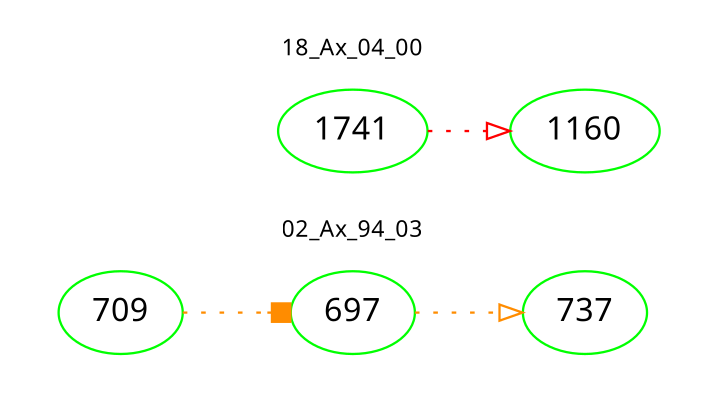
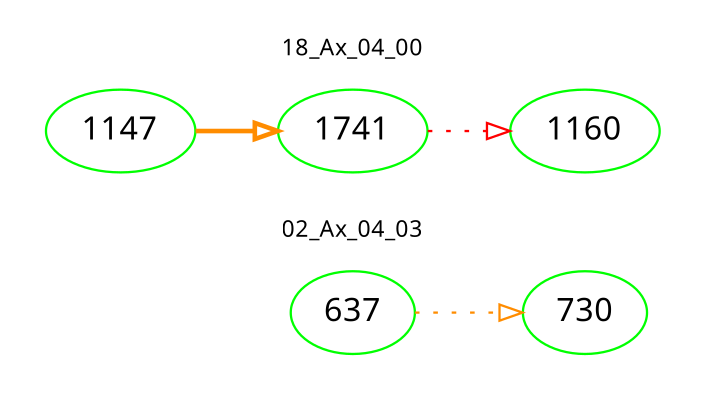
none -> (121, 131)
(353, 231) -> (353, 231)
(121, 313) -> none
(353, 313) -> (353, 313)
(585, 313) -> (585, 313)
